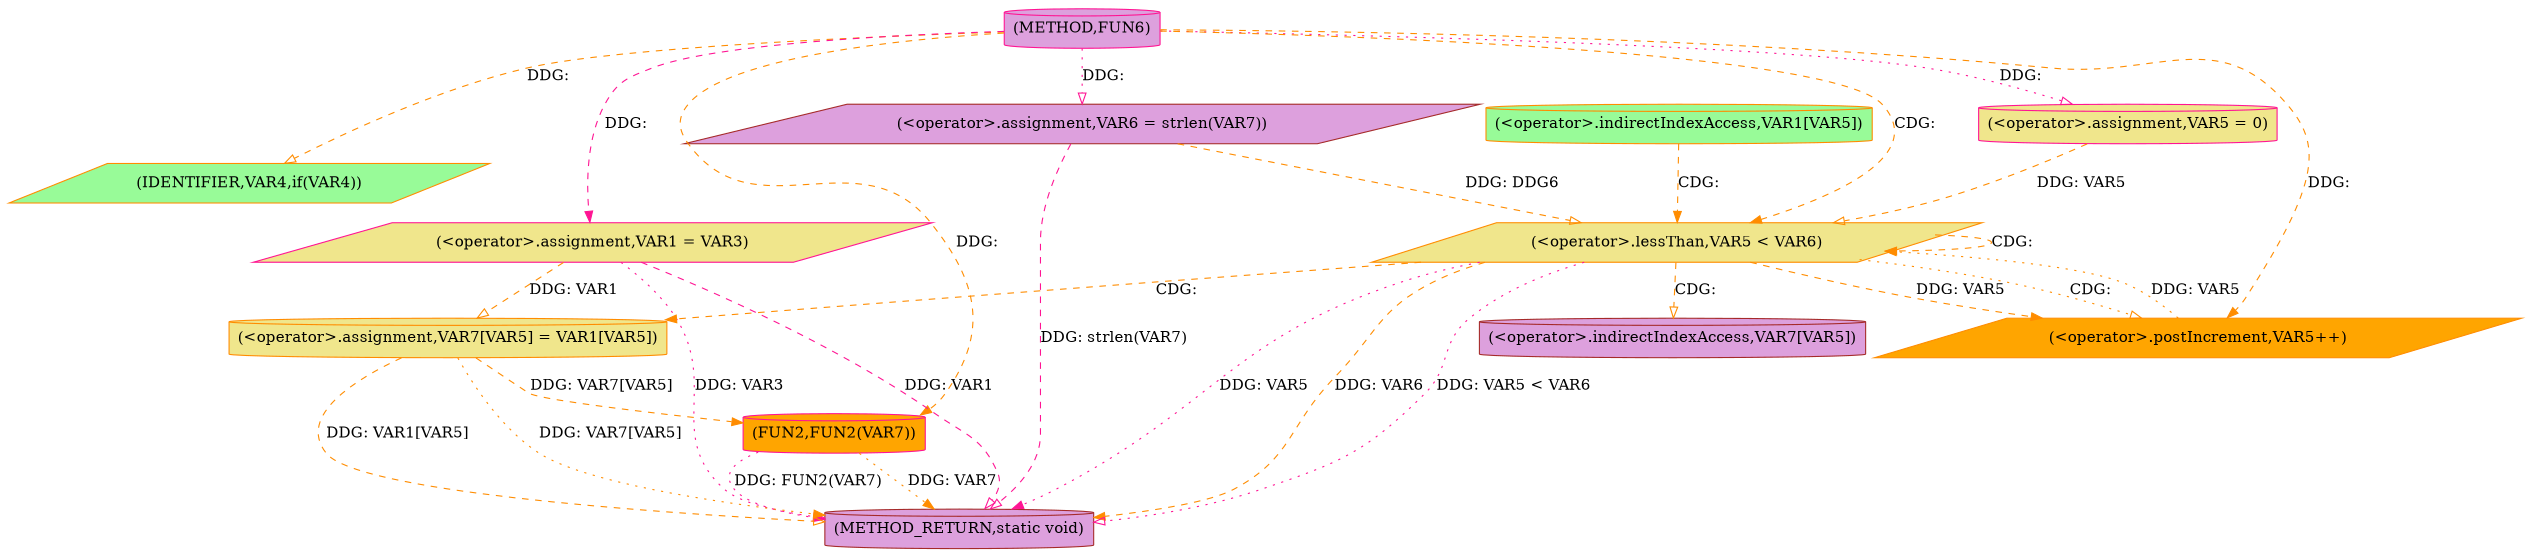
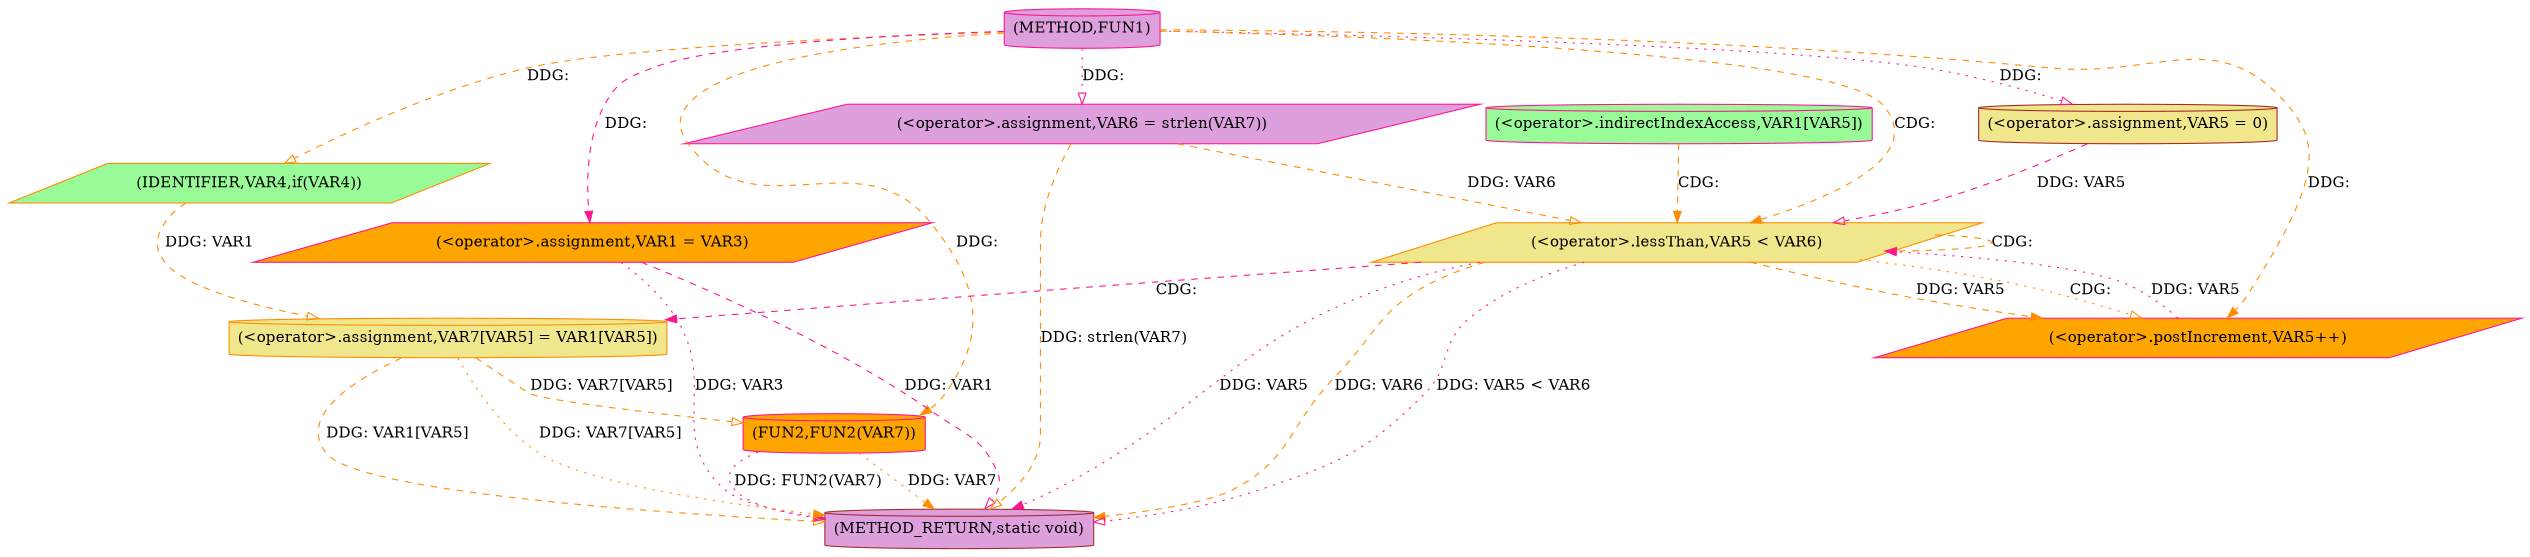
(1082, 29) -> (1082, 29)
(1082, 124) -> (1082, 124)
(1679, 124) -> (1679, 124)
(2128, 124) -> (2128, 124)
(1512, 183) -> (1512, 183)
(1968, 191) -> (1968, 191)
(593, 242) -> (593, 242)
(2043, 265) -> (2043, 265)
(525, 287) -> (199, 285)
(1049, 290) -> (1049, 290)
(1040, 327) -> (1040, 327)
(1672, 338) -> none
(2198, 338) -> (2198, 338)
(598, 406) -> (598, 406)
